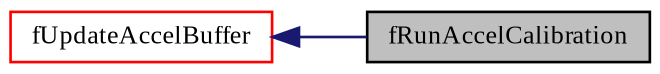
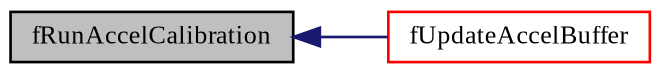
(333, 37) -> (354, 37)
